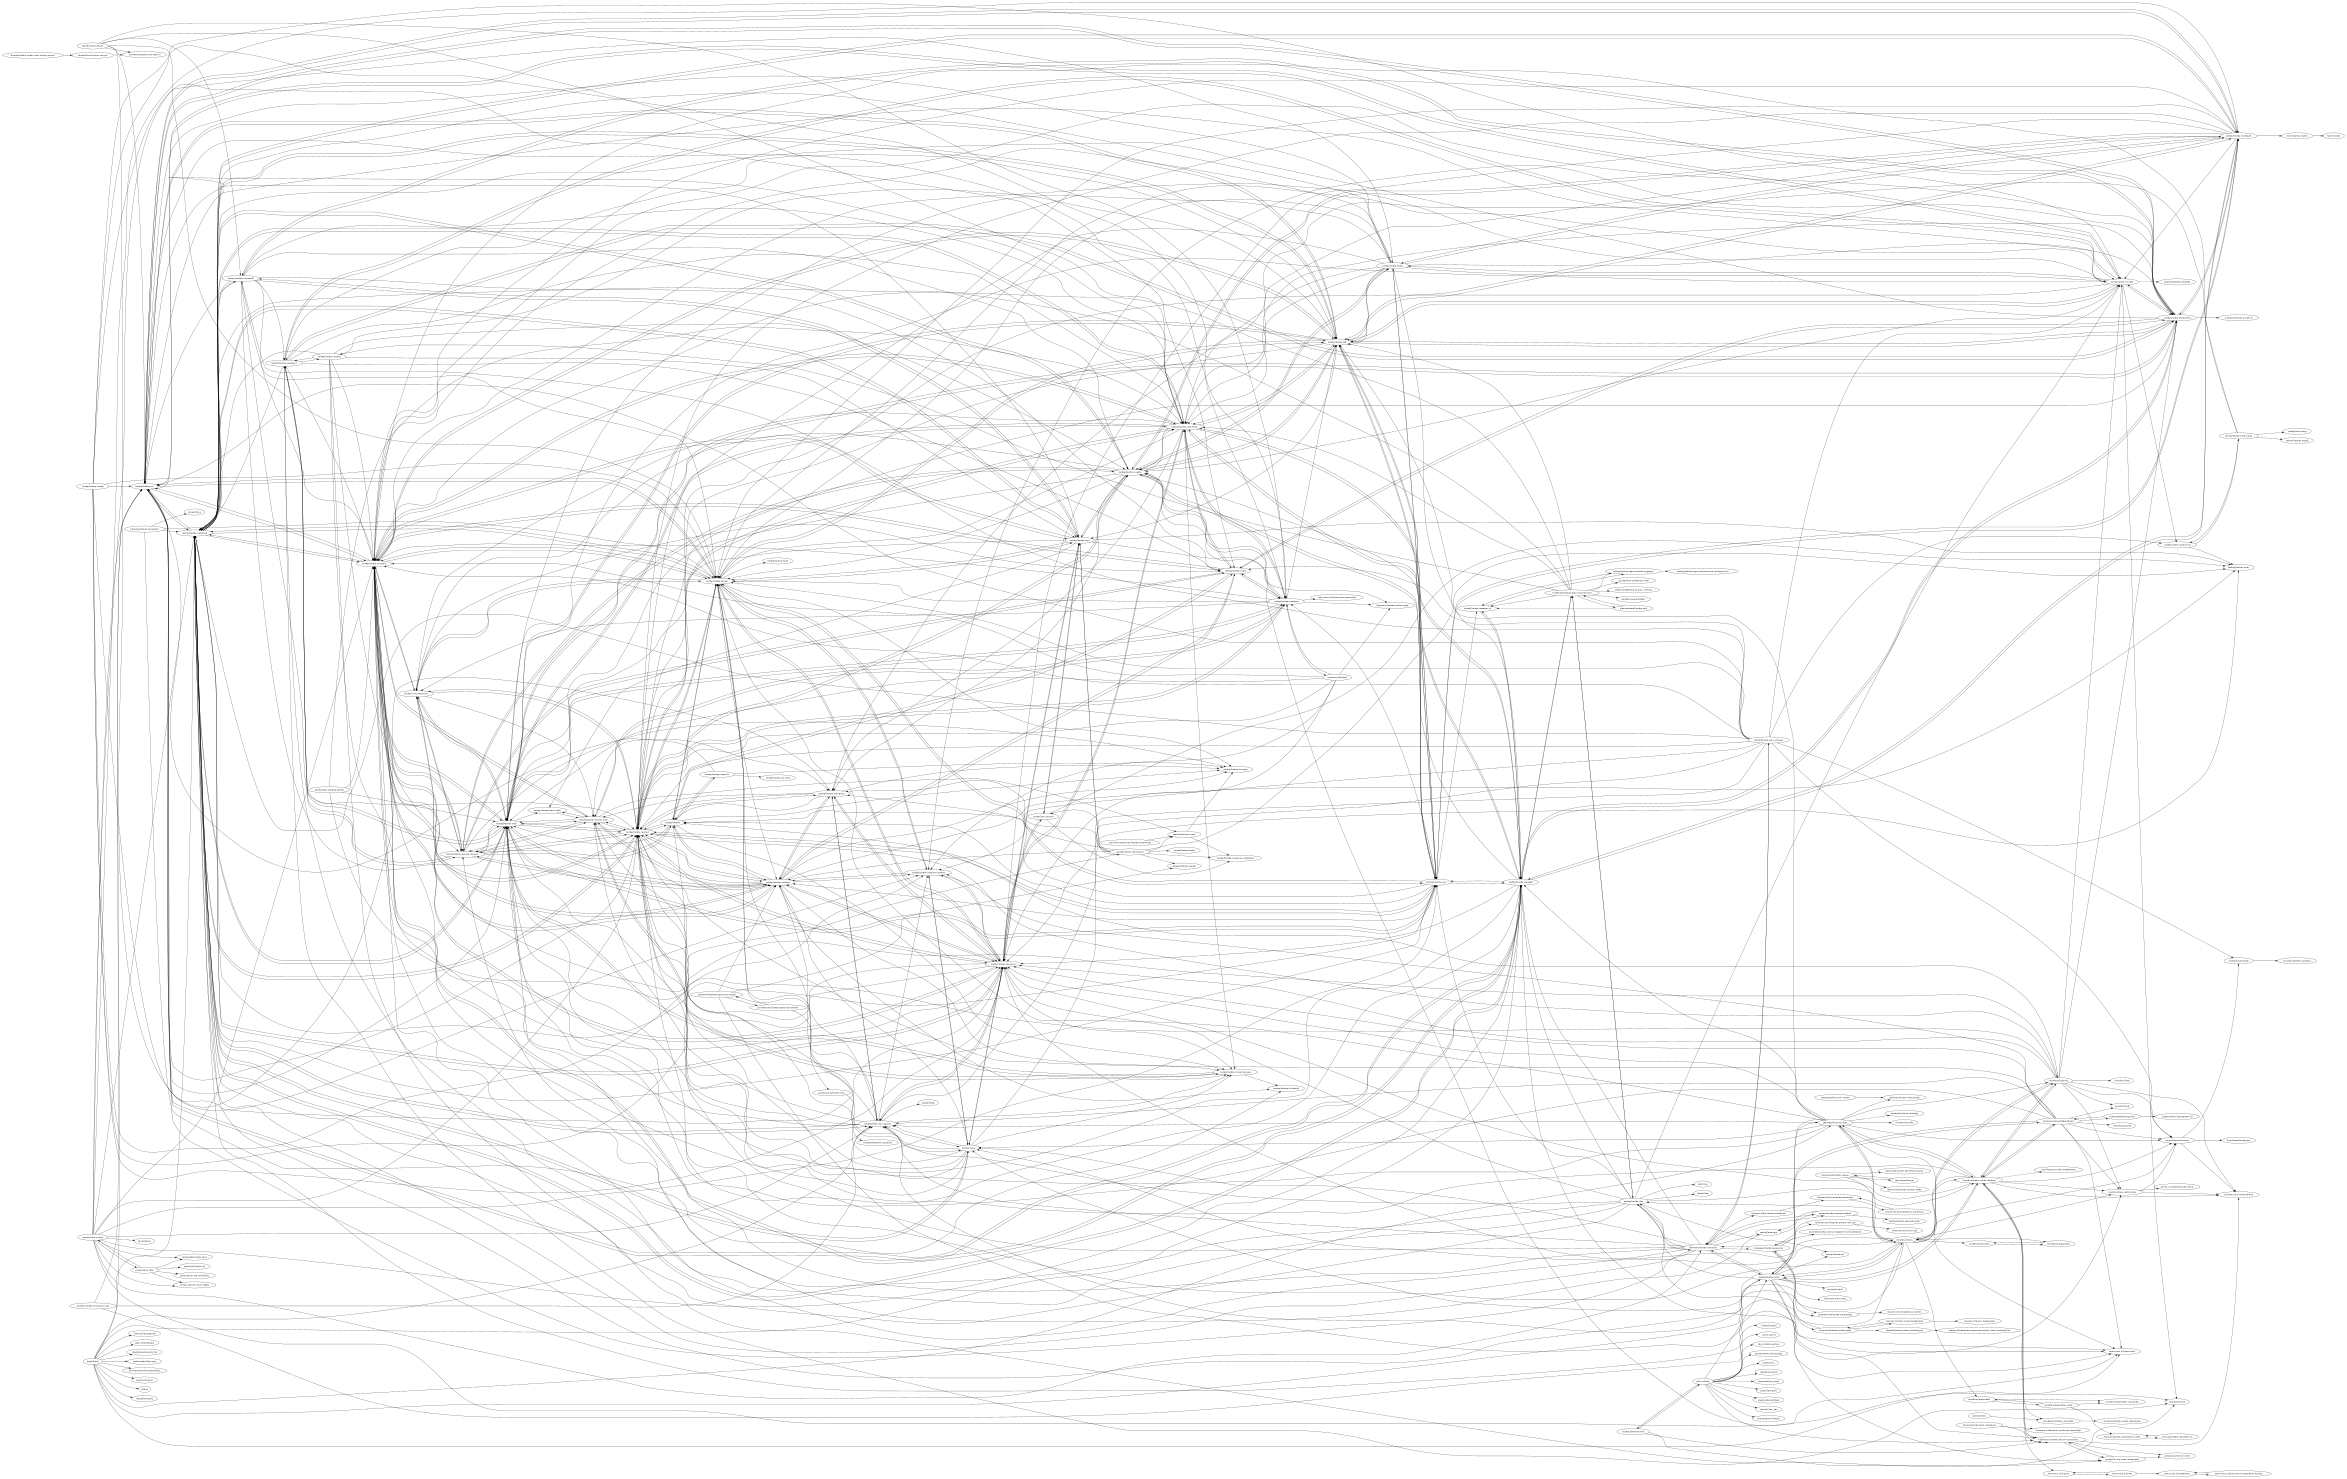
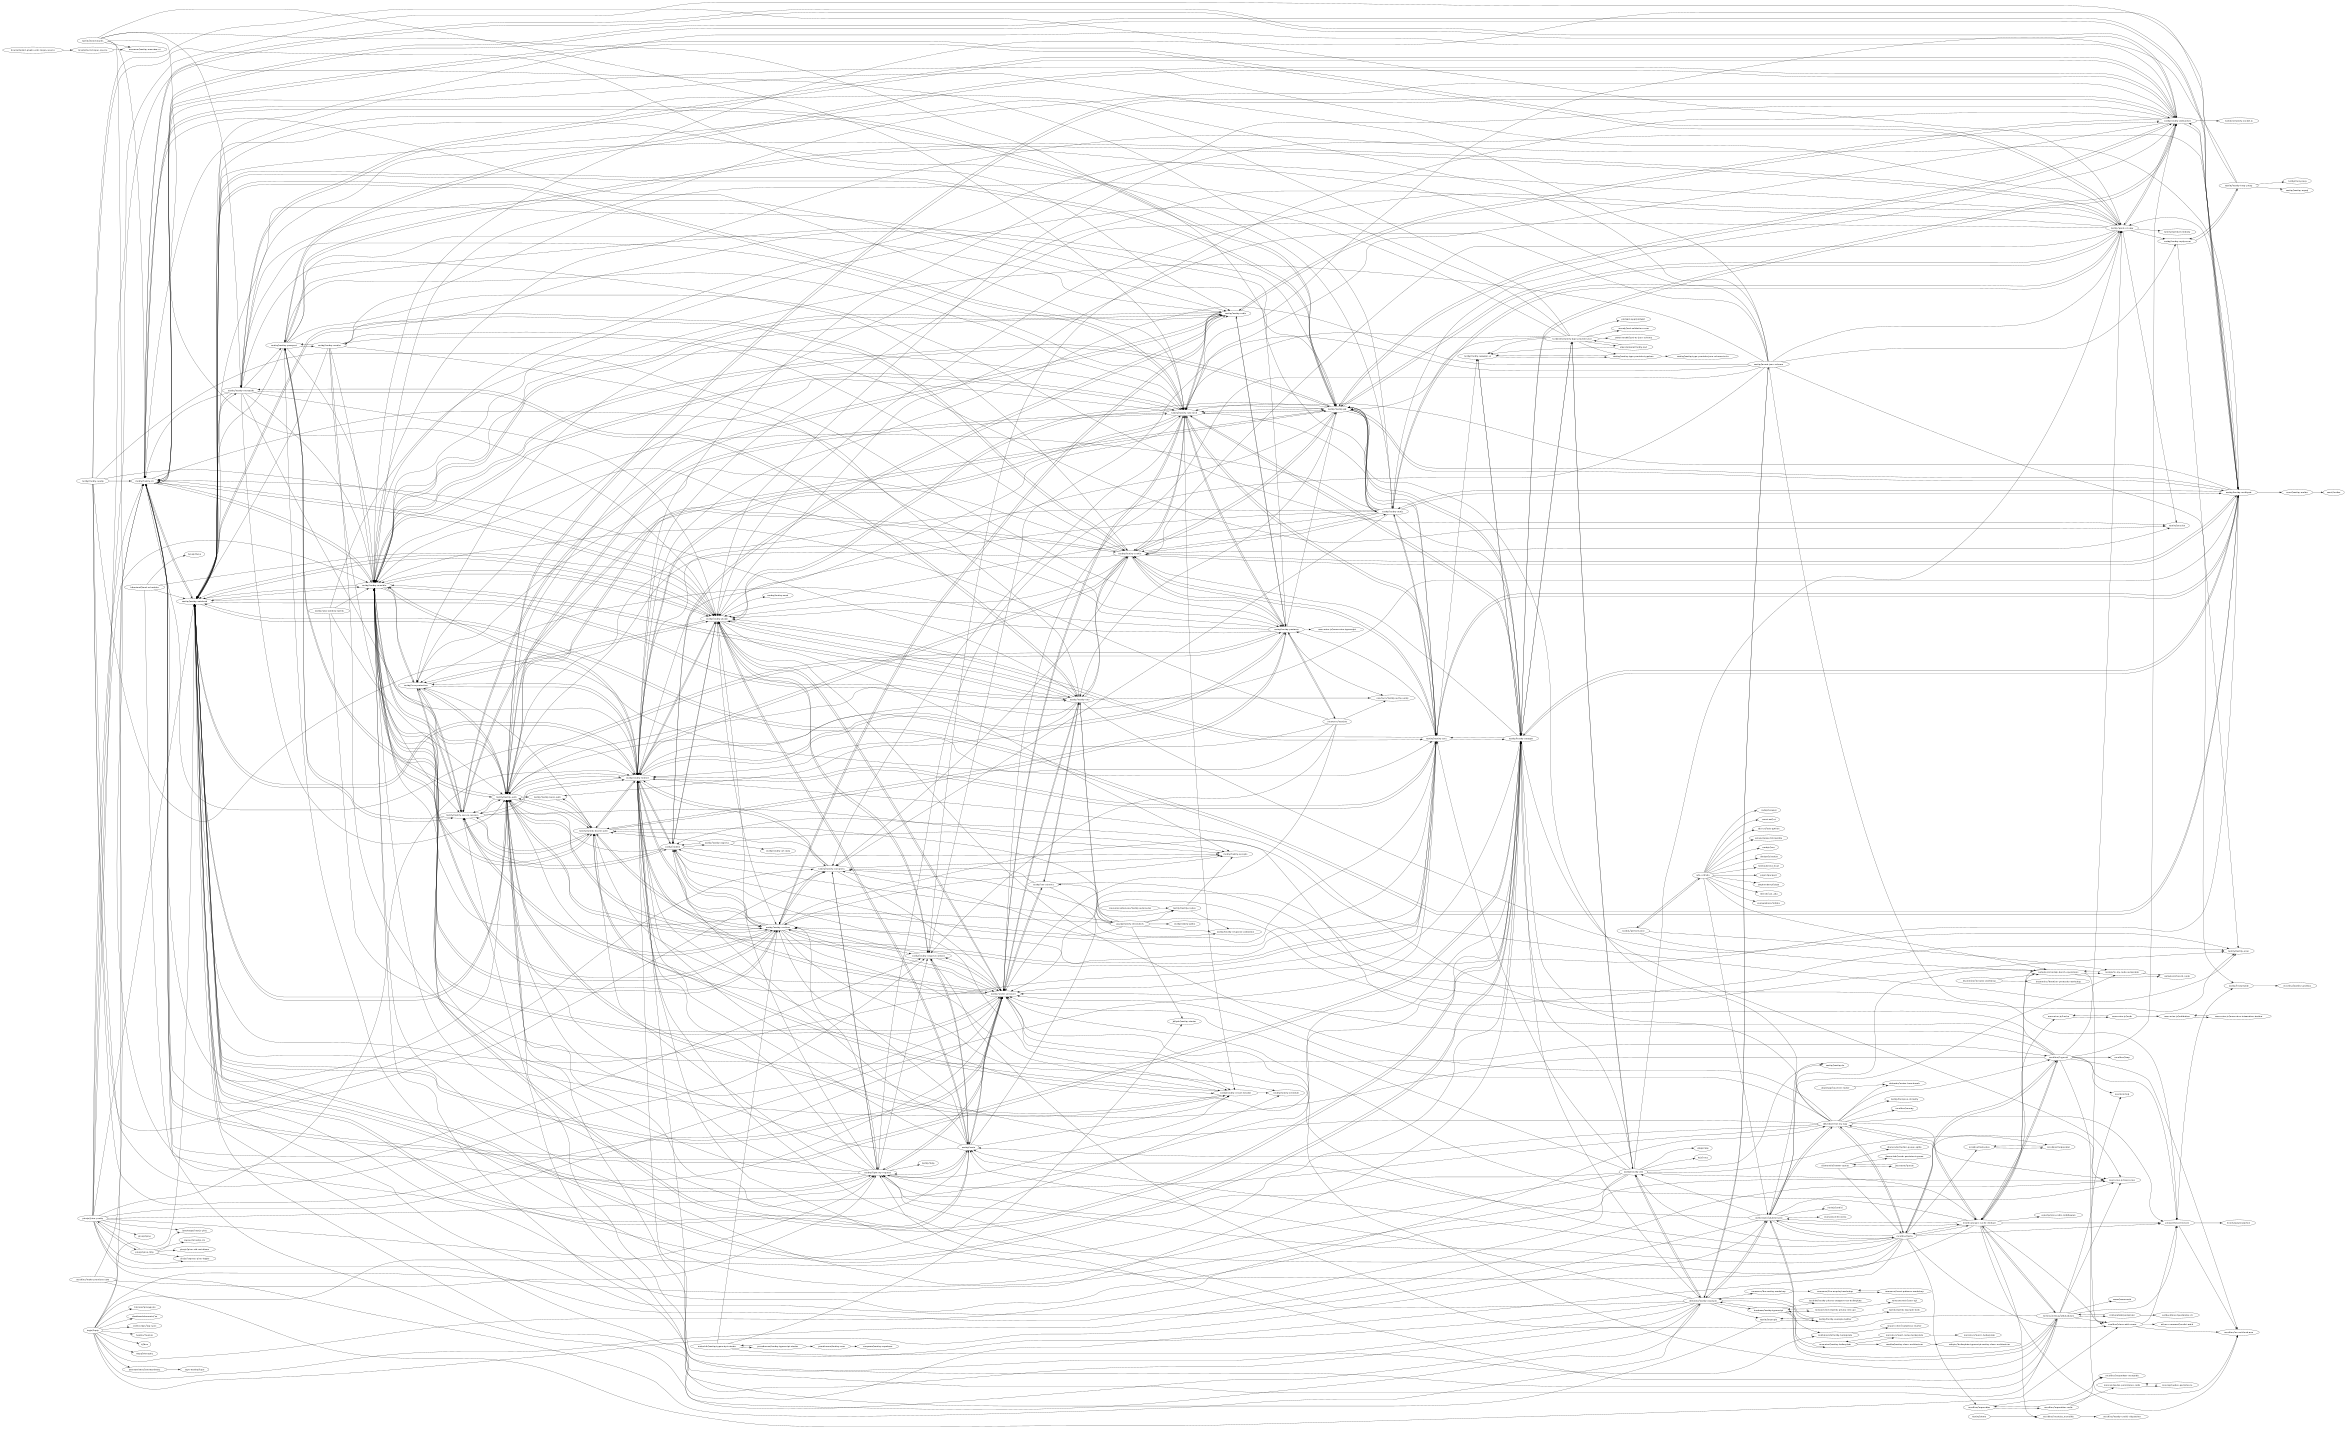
(1545, 623) -> none
(909, 888) -> (945, 869)
(1769, 1277) -> (1769, 1218)
(114, 1351) -> (173, 1370)
